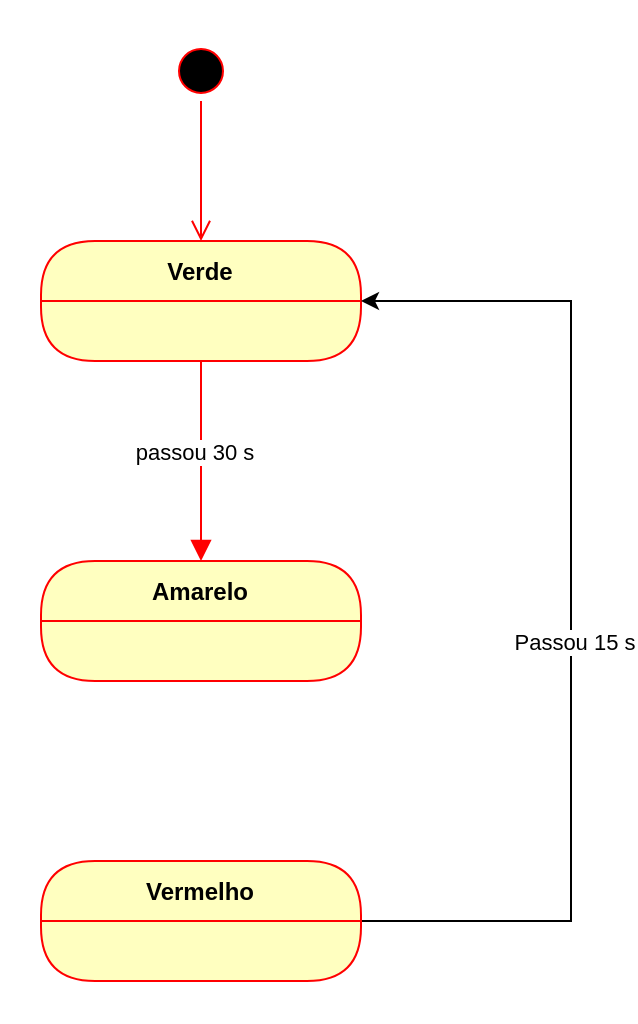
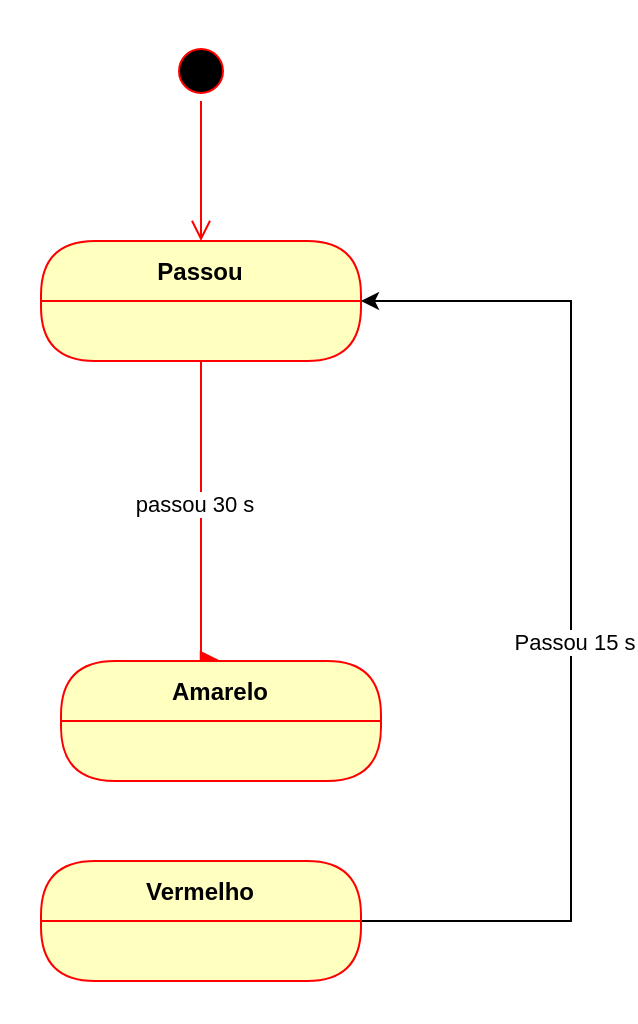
(200, 272) -> (200, 272)
(201, 621) -> (221, 721)
